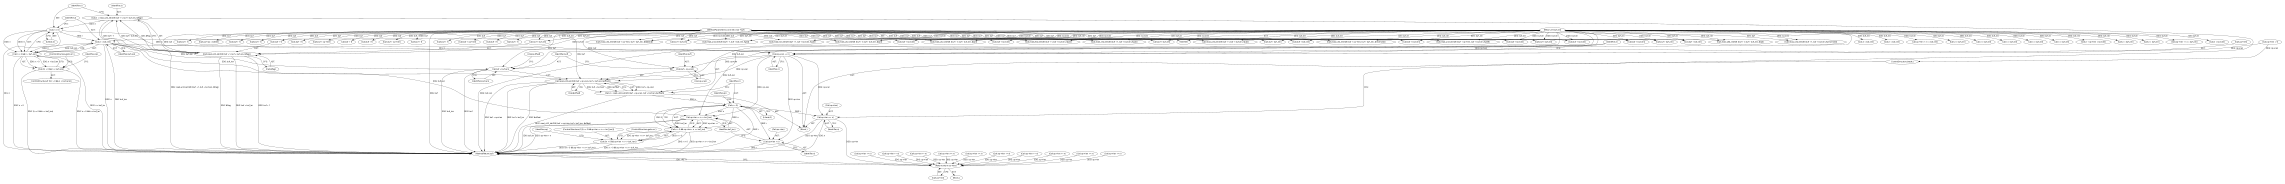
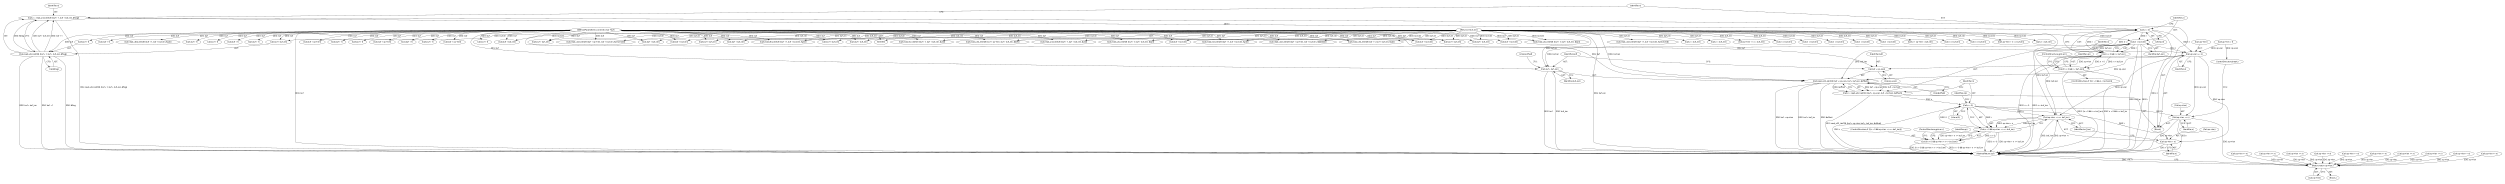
(1451, 32) -> none
(1641, 33) -> none
(644, 35) -> none
(209, 42) -> none
